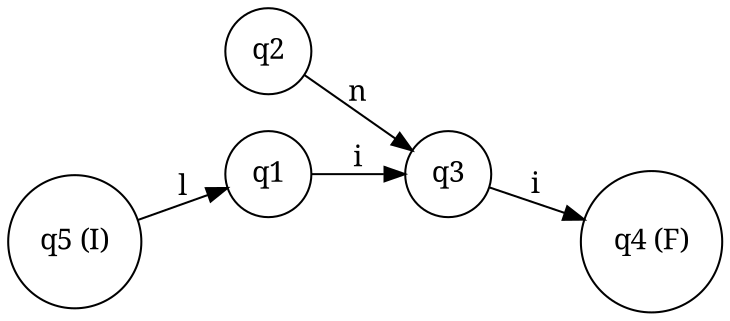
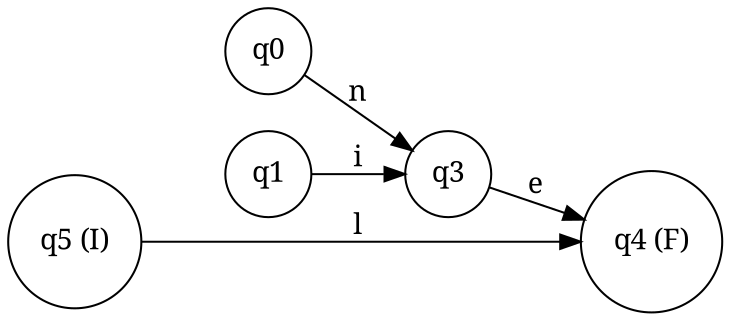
(268, 51) -> (268, 51)
(536, 185) -> (536, 185)
(173, 207) -> (351, 242)
